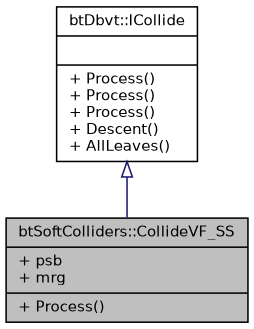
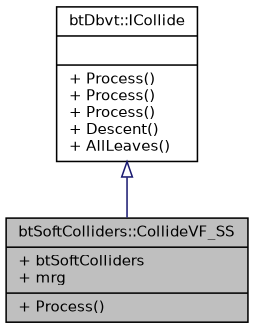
(41, 261) -> (82, 261)
